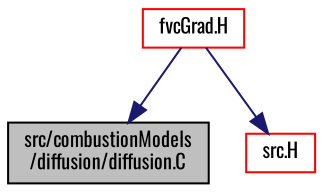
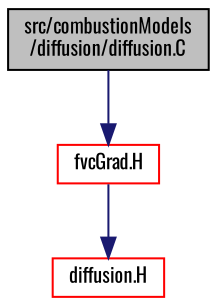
(161, 77) -> (108, 97)
(281, 153) -> (108, 278)
